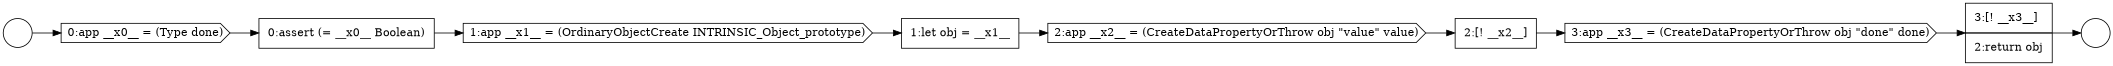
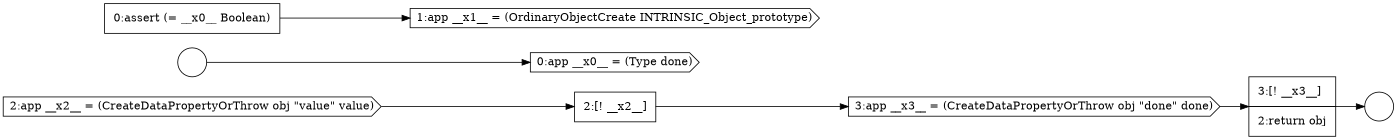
(240, 33) -> none
(960, 33) -> none
